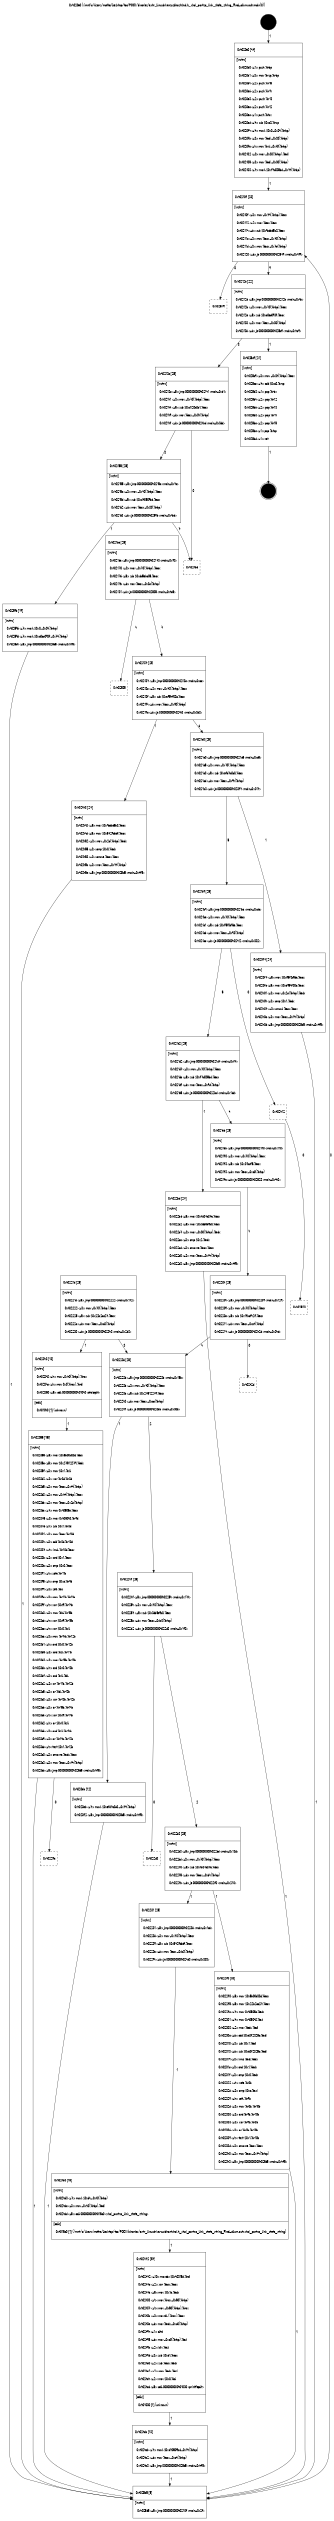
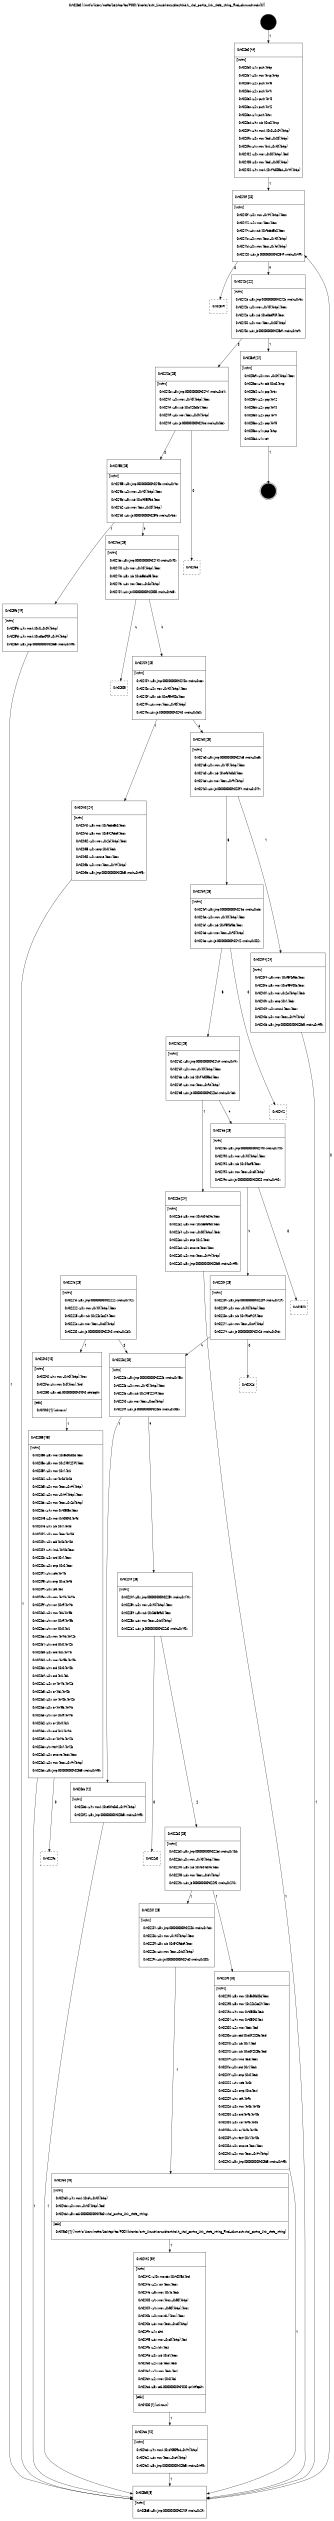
(183, 539) -> (143, 528)
(303, 1207) -> (277, 1243)
(150, 1424) -> (150, 1424)
